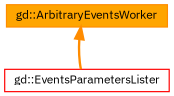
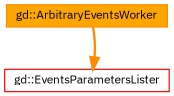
(79, 54) -> (95, 42)
